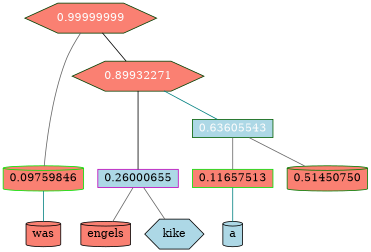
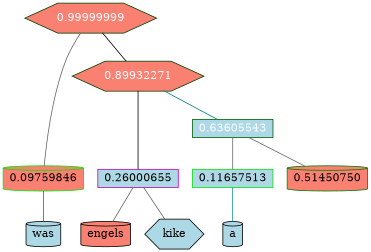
(233, 178) -> (233, 178)
(43, 234) -> (43, 234)
